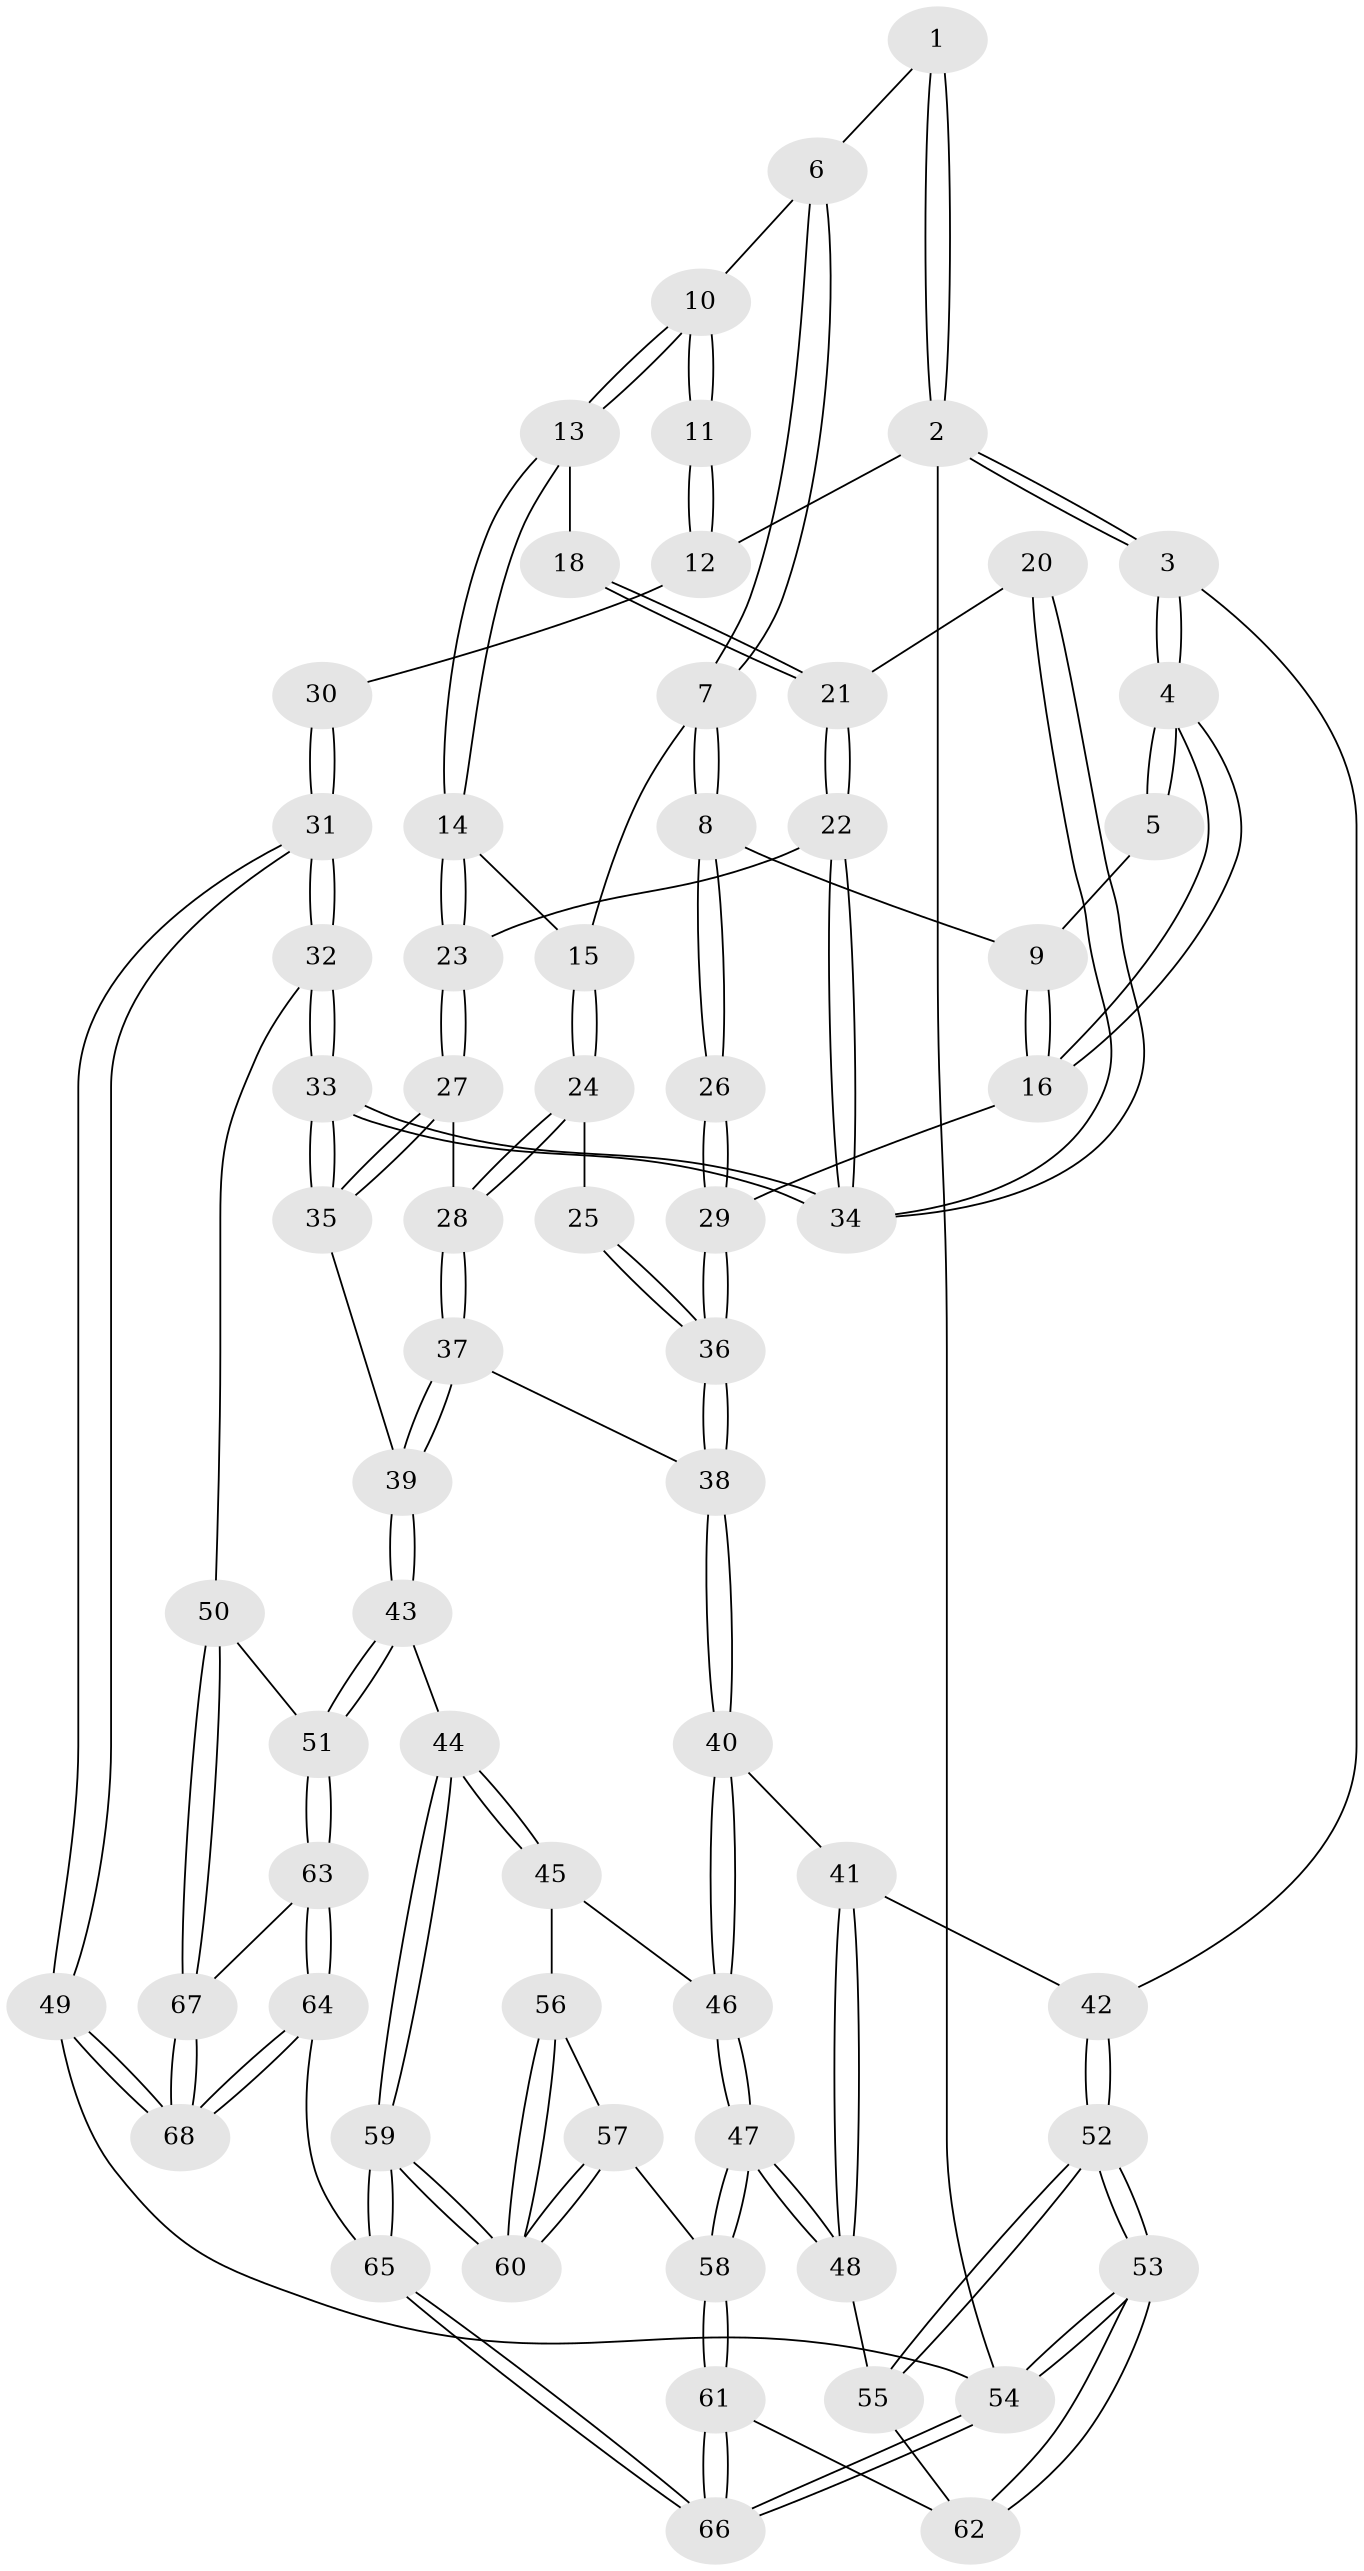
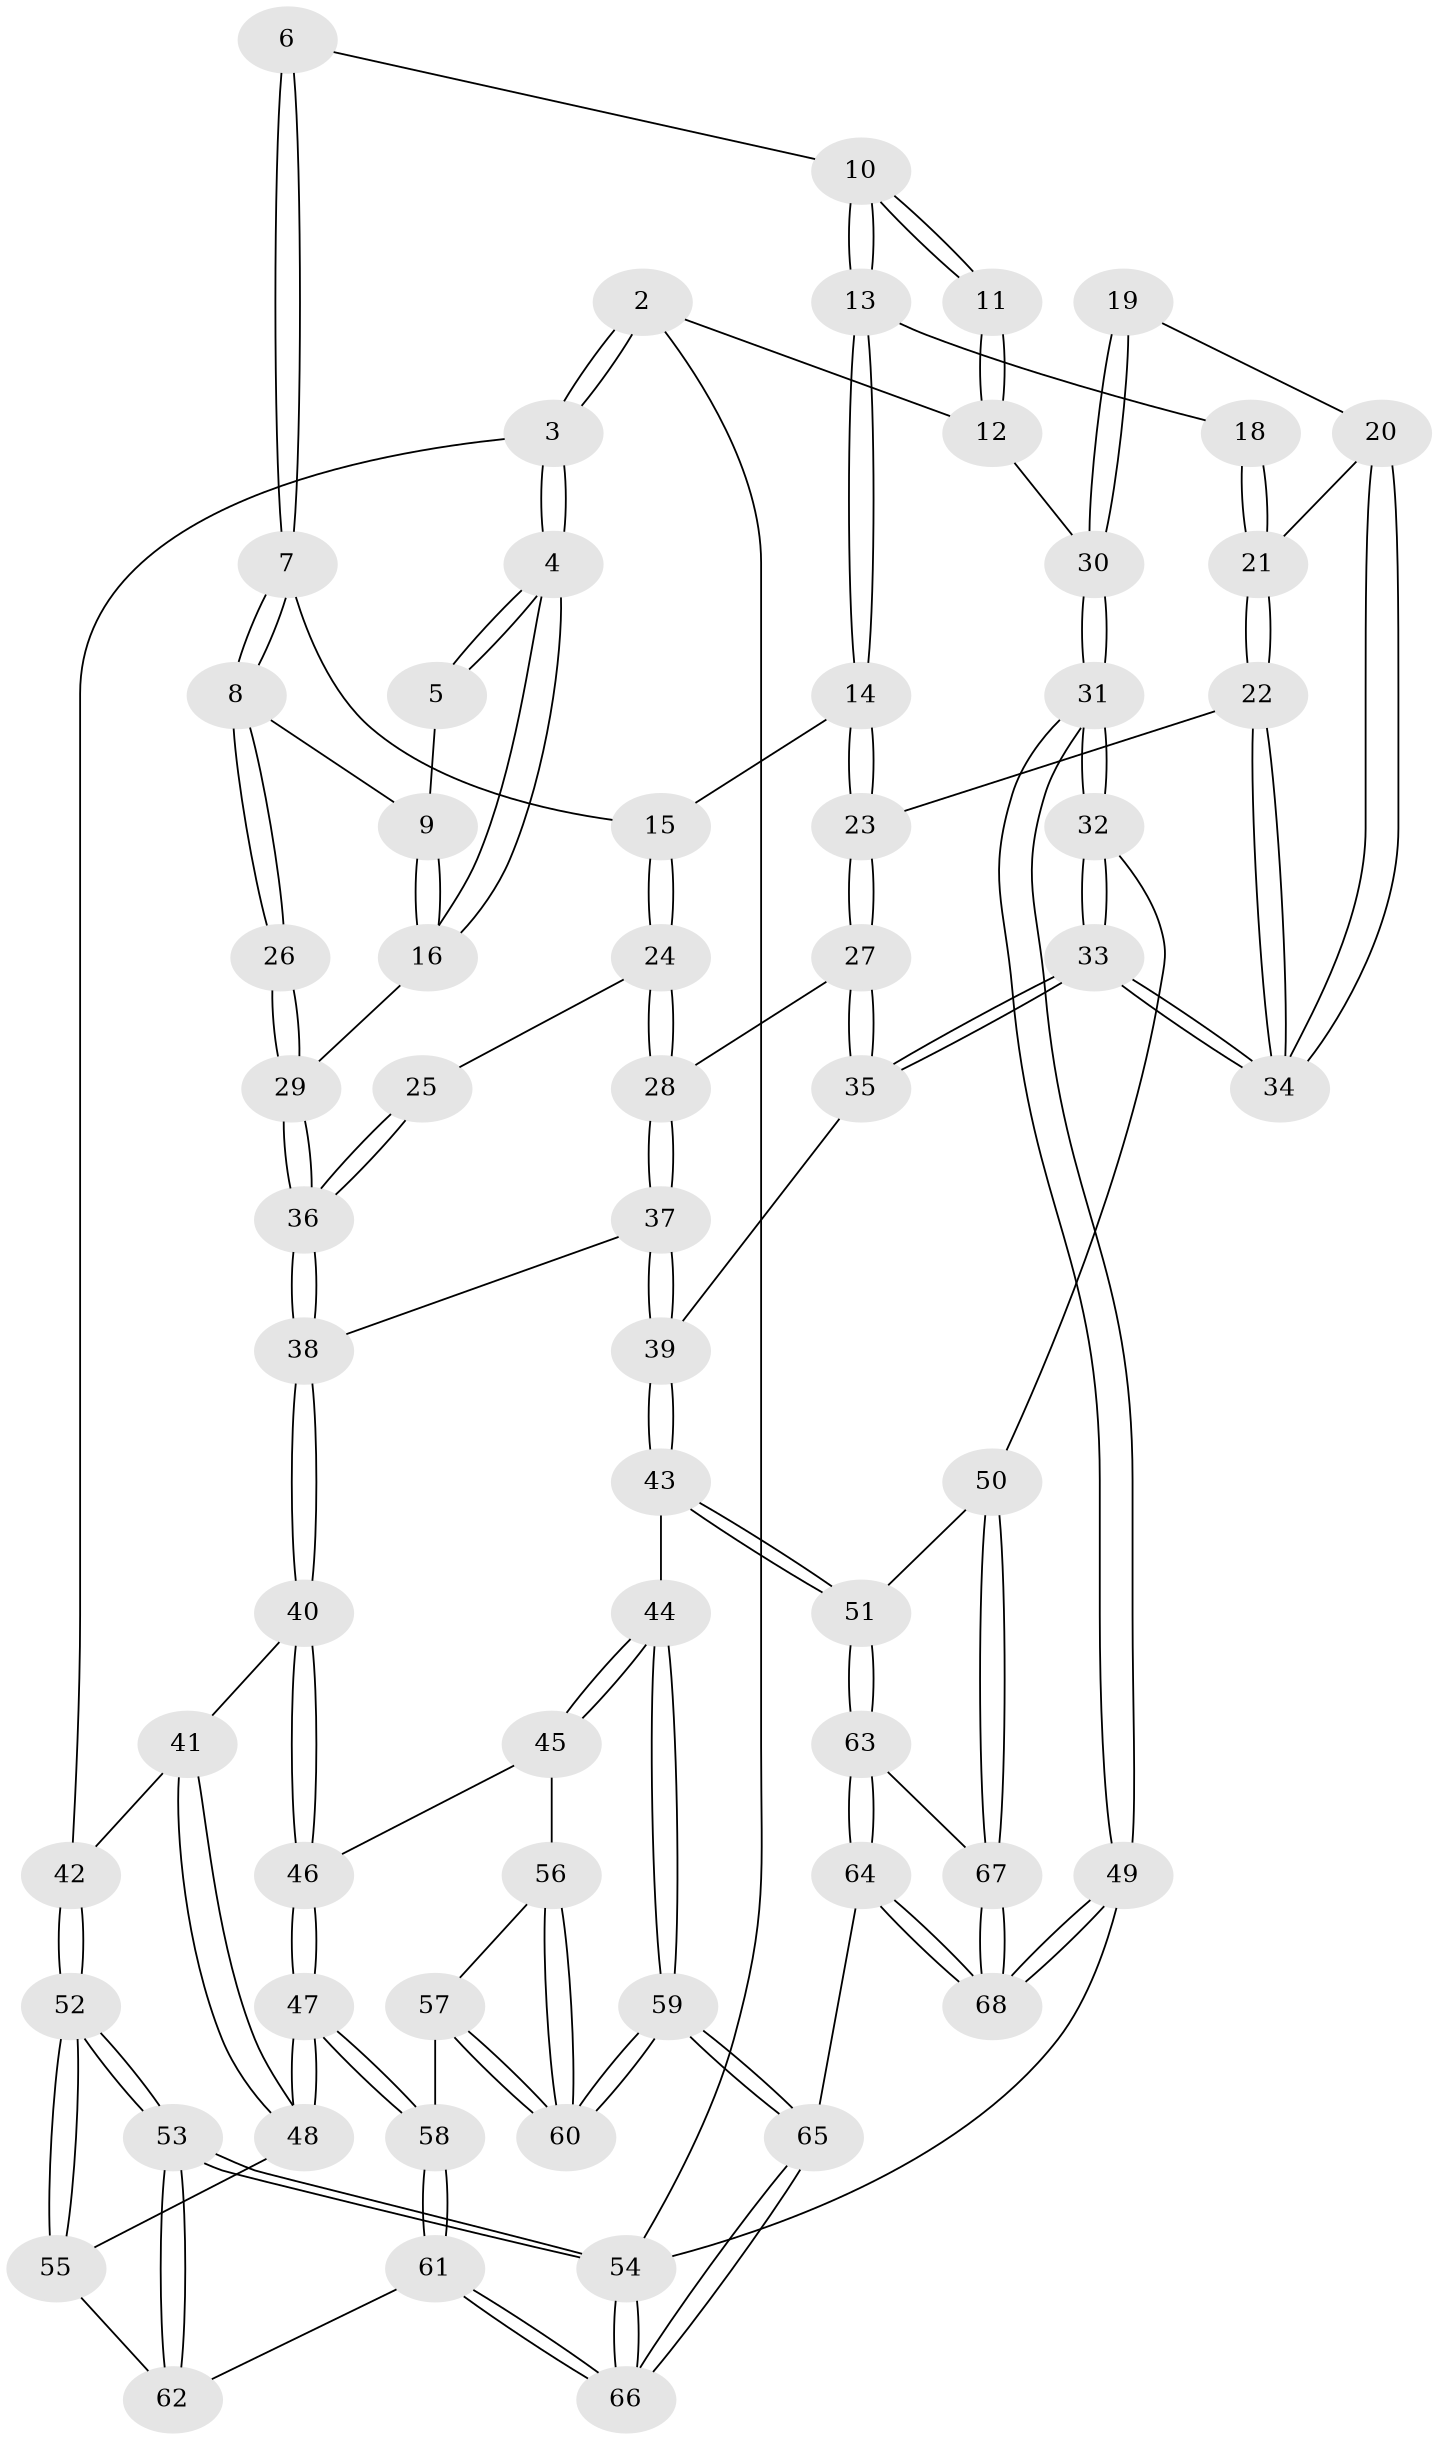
(938, 40) -> none
none -> (1123, 302)
